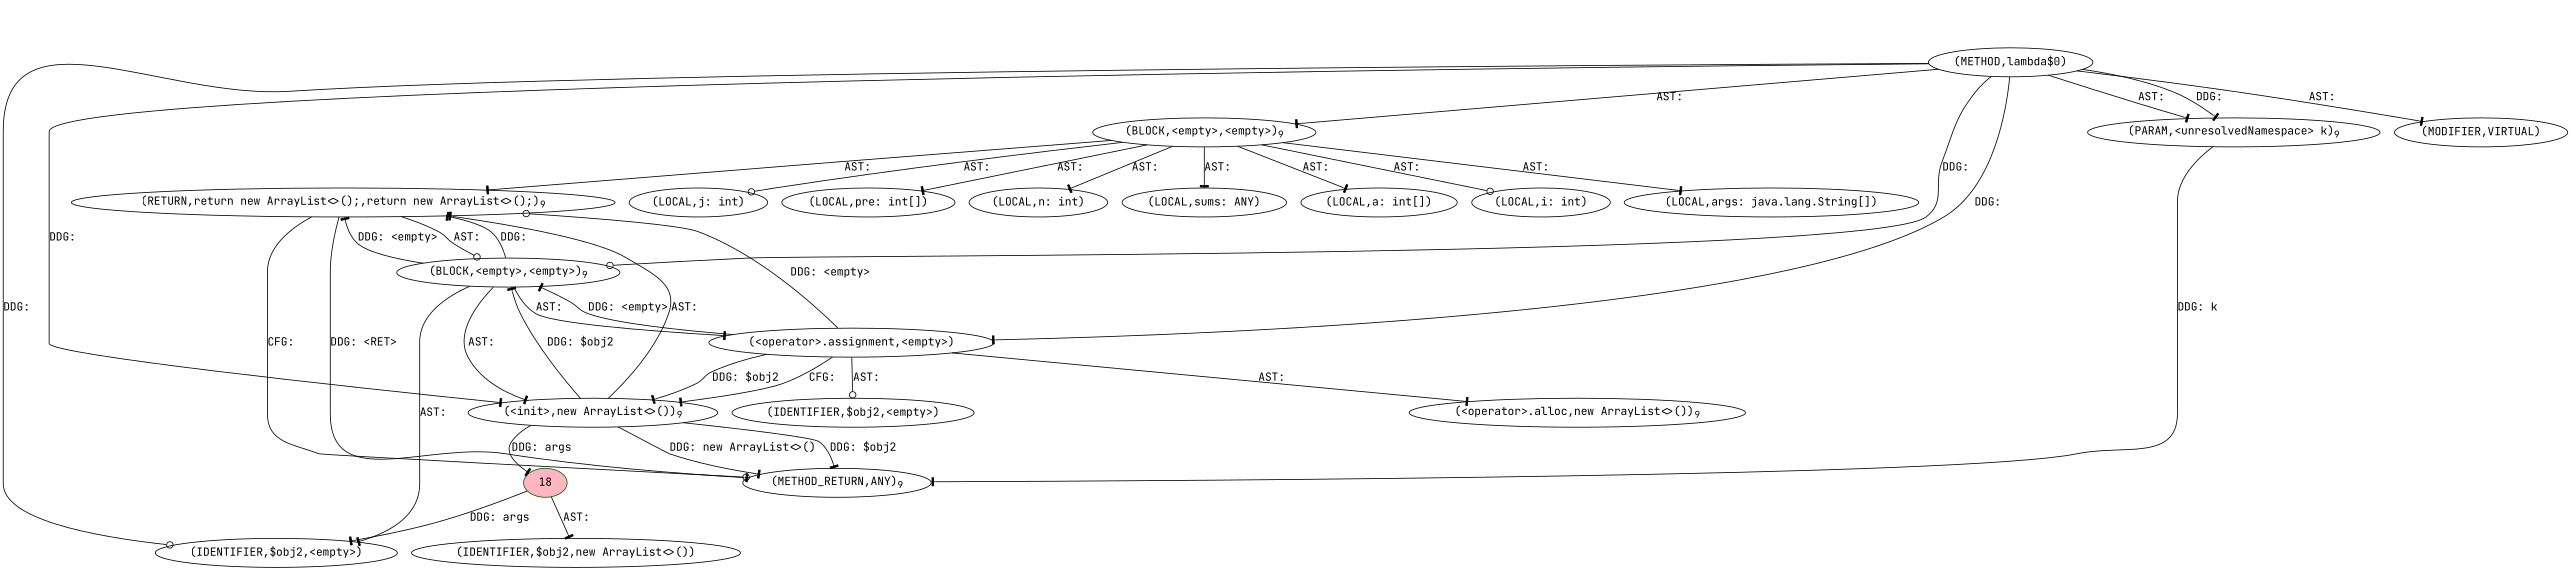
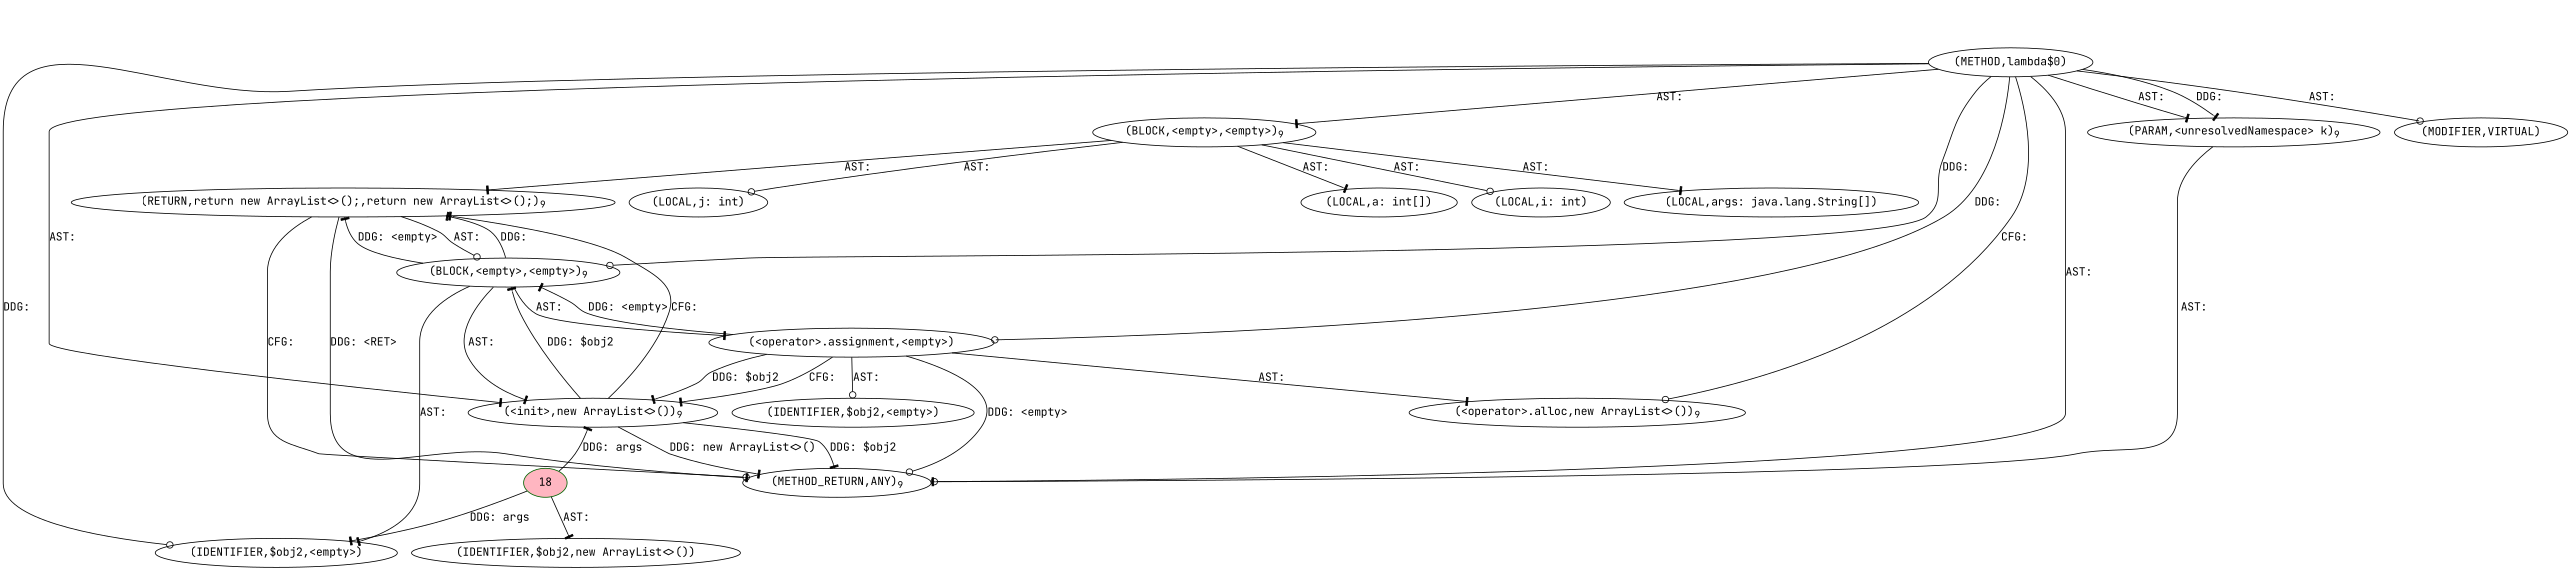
(2248, 94) -> (2248, 94)
(868, 202) -> none
(1038, 202) -> none
(1204, 202) -> none
(699, 232) -> (986, 410)
(66, 238) -> (66, 238)
none -> (1920, 303)
(1555, 306) -> (1555, 306)
(688, 308) -> (688, 308)
(2198, 308) -> (2198, 308)
(509, 446) -> (576, 453)
none -> (1679, 465)
